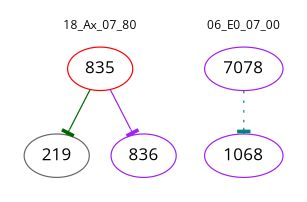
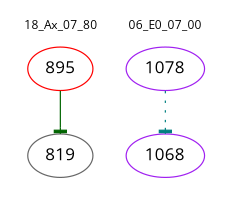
(100, 69) -> (60, 69)
(244, 69) -> (165, 69)
(57, 156) -> (60, 156)
(144, 156) -> none
